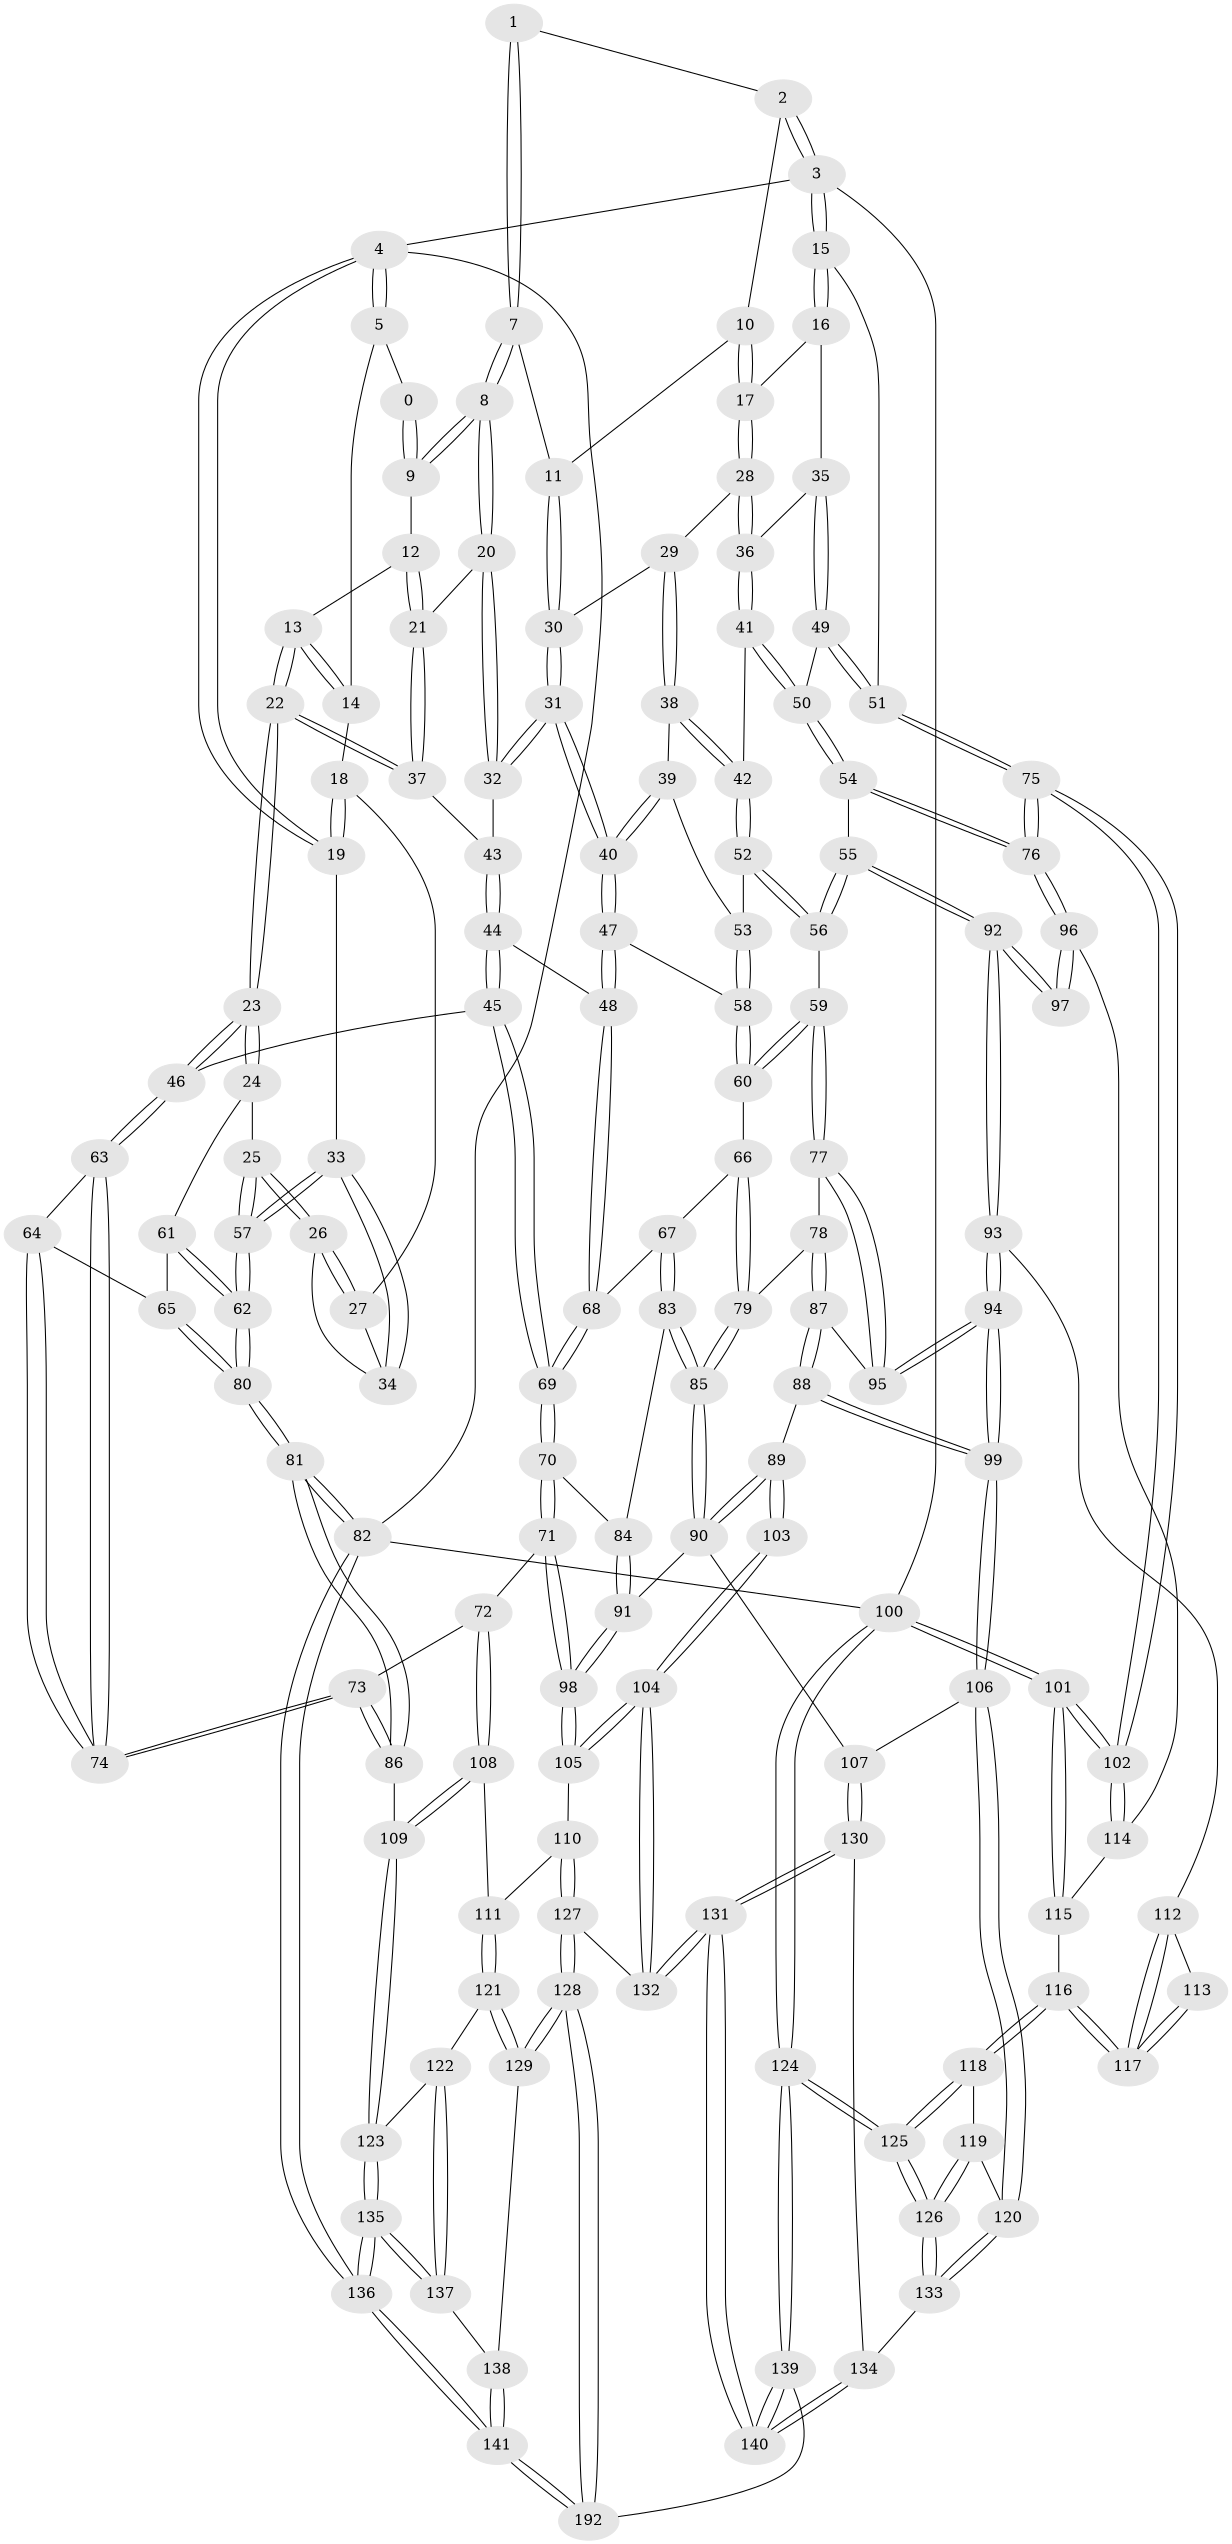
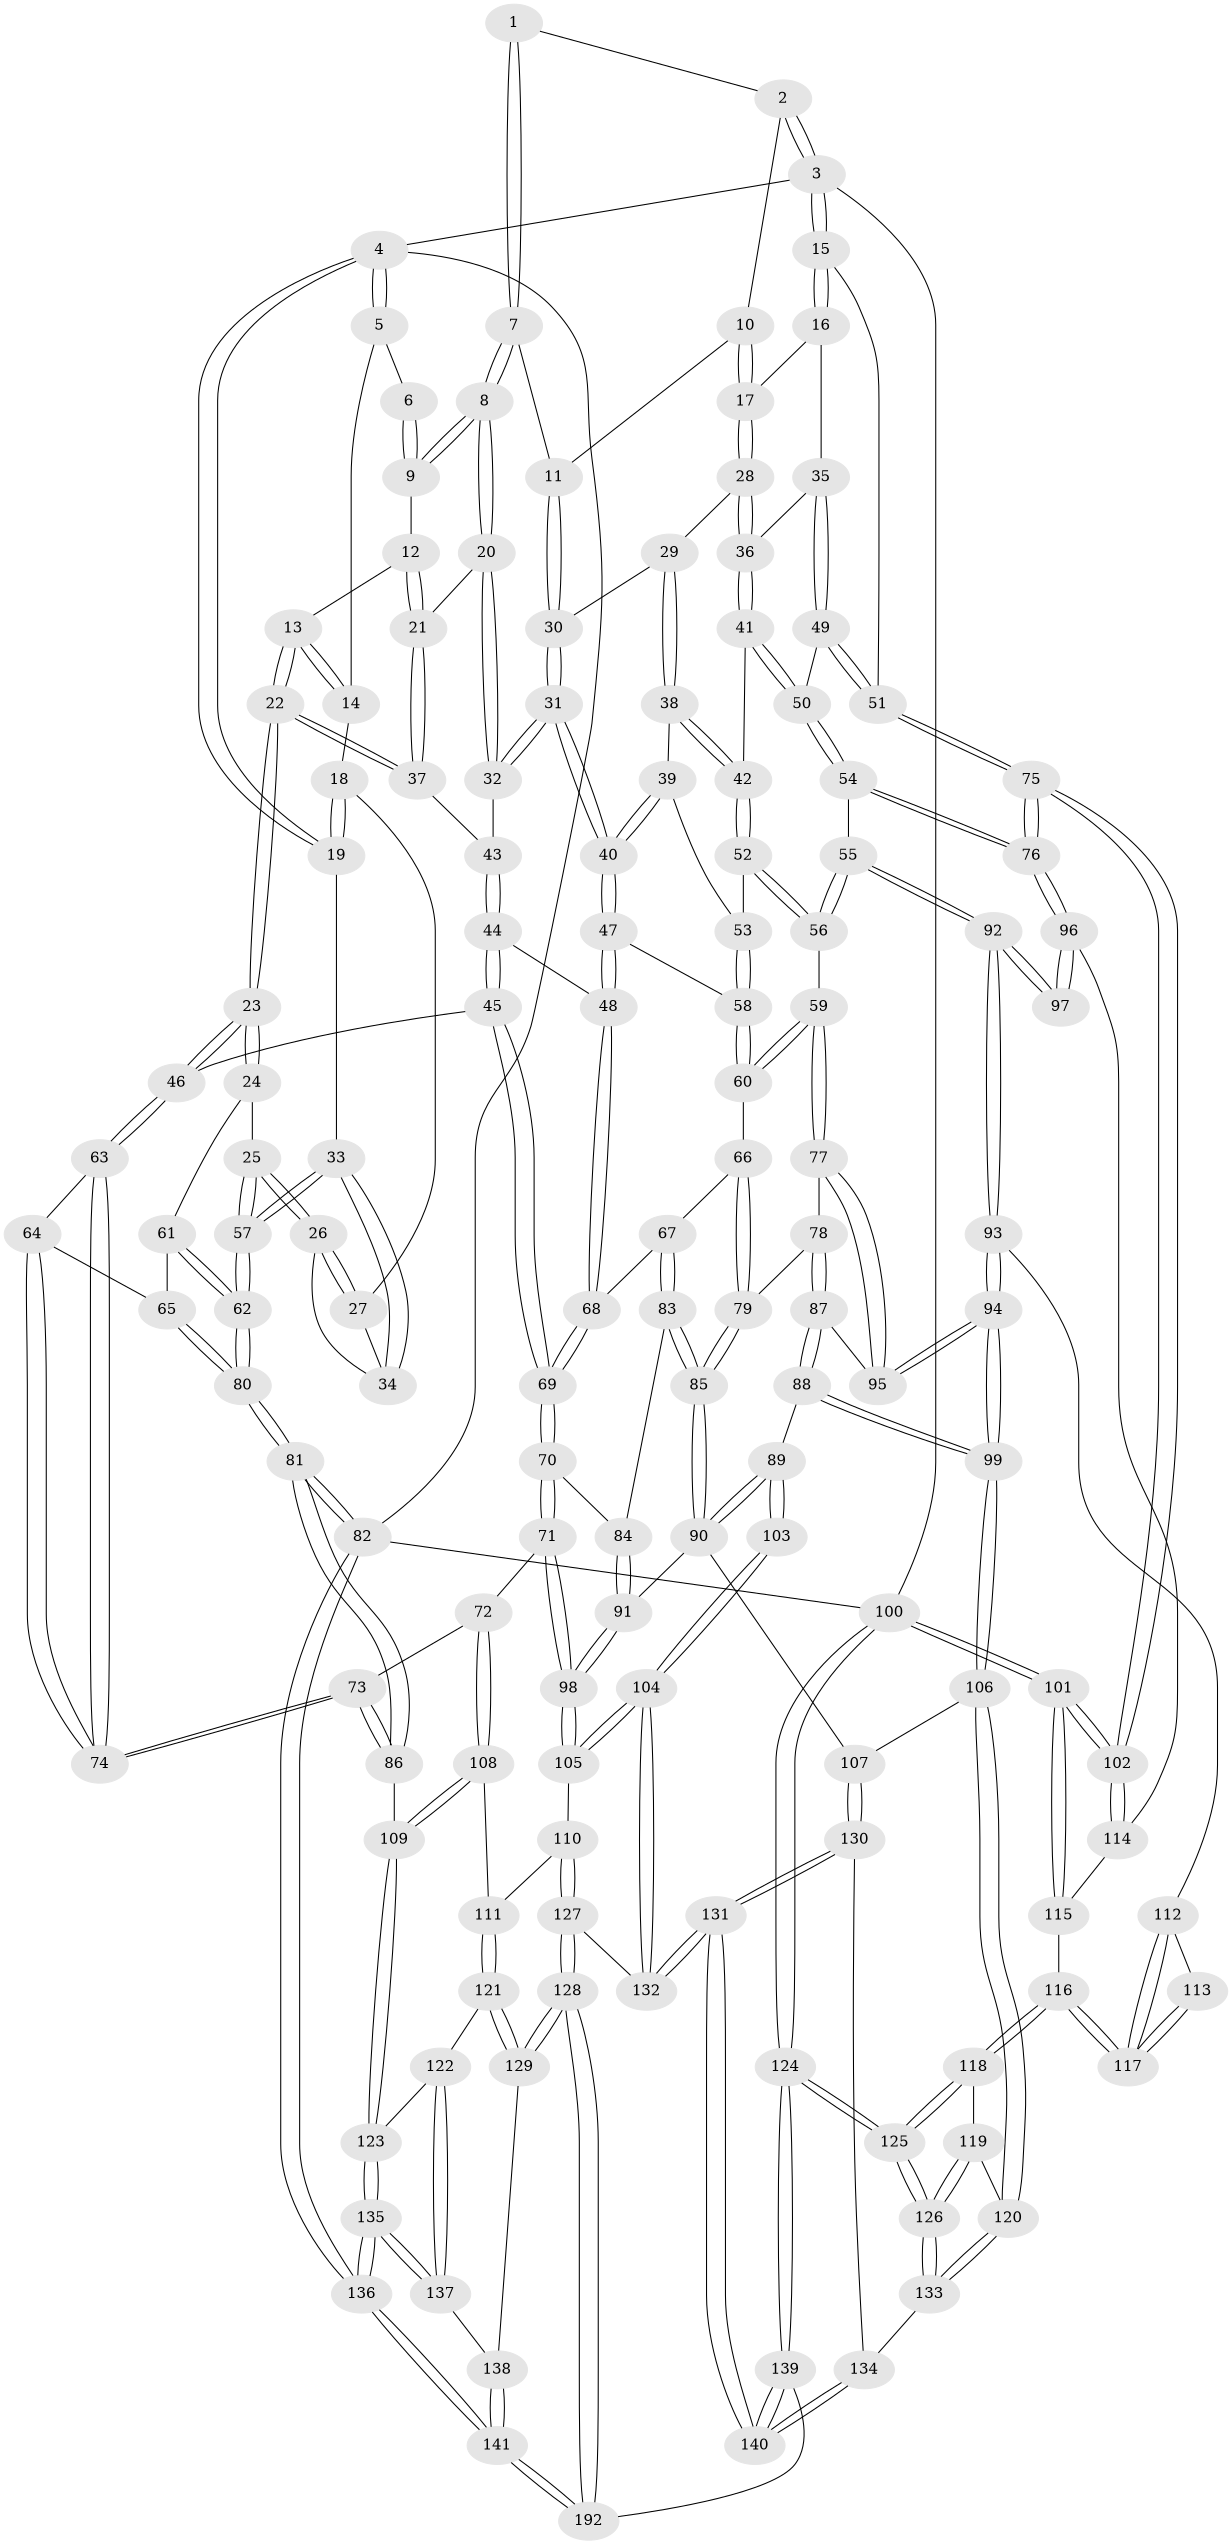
(409, 402) -> (409, 402)
